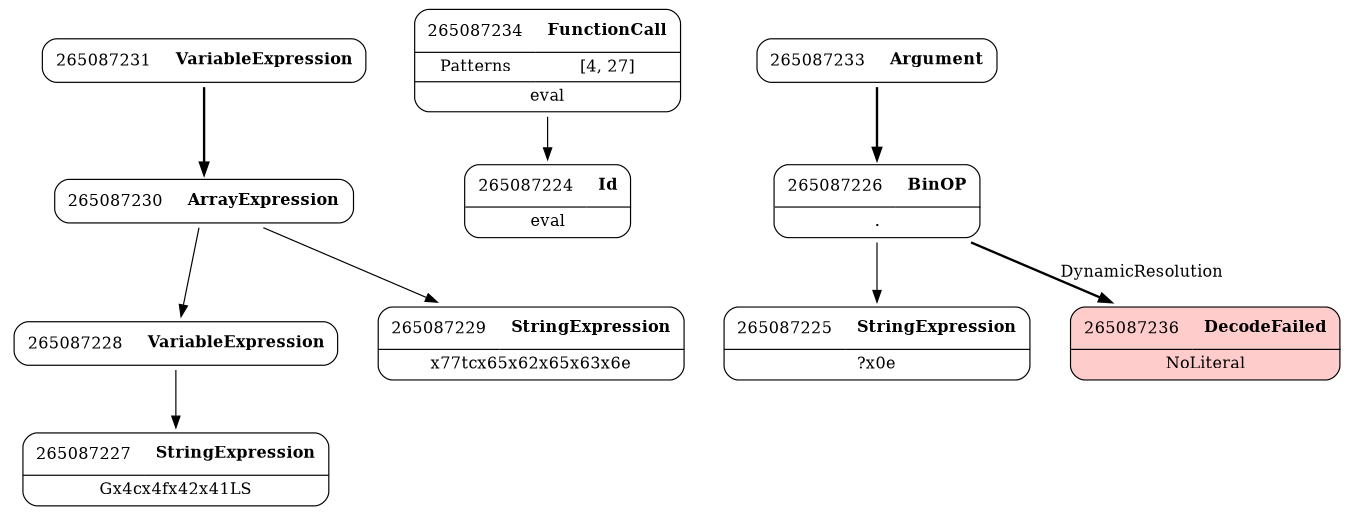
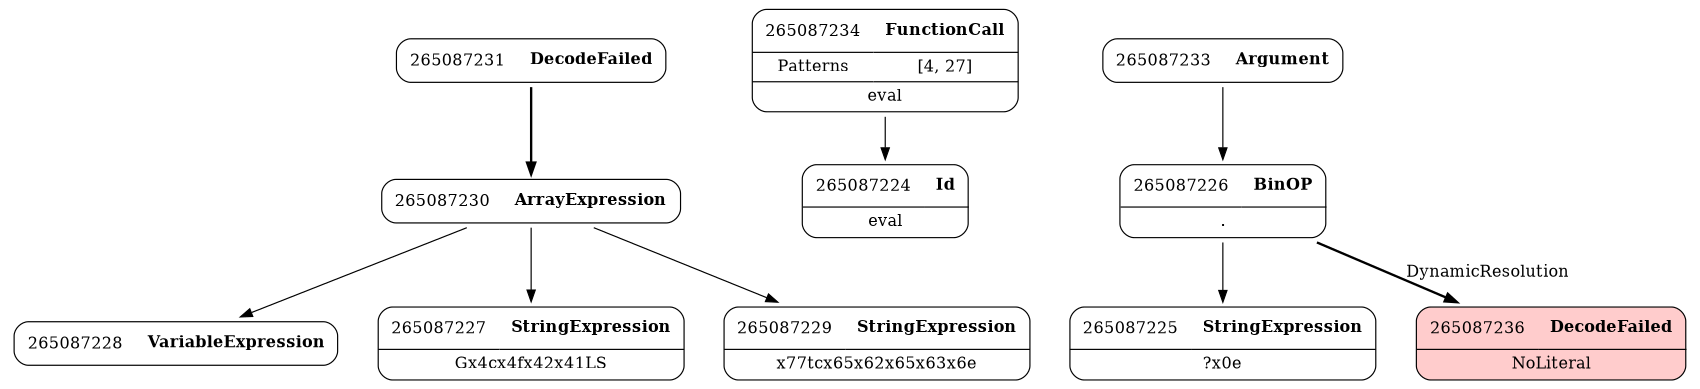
(265, 59) -> (592, 59)
(877, 117) -> (1223, 117)
(176, 393) -> (531, 259)
